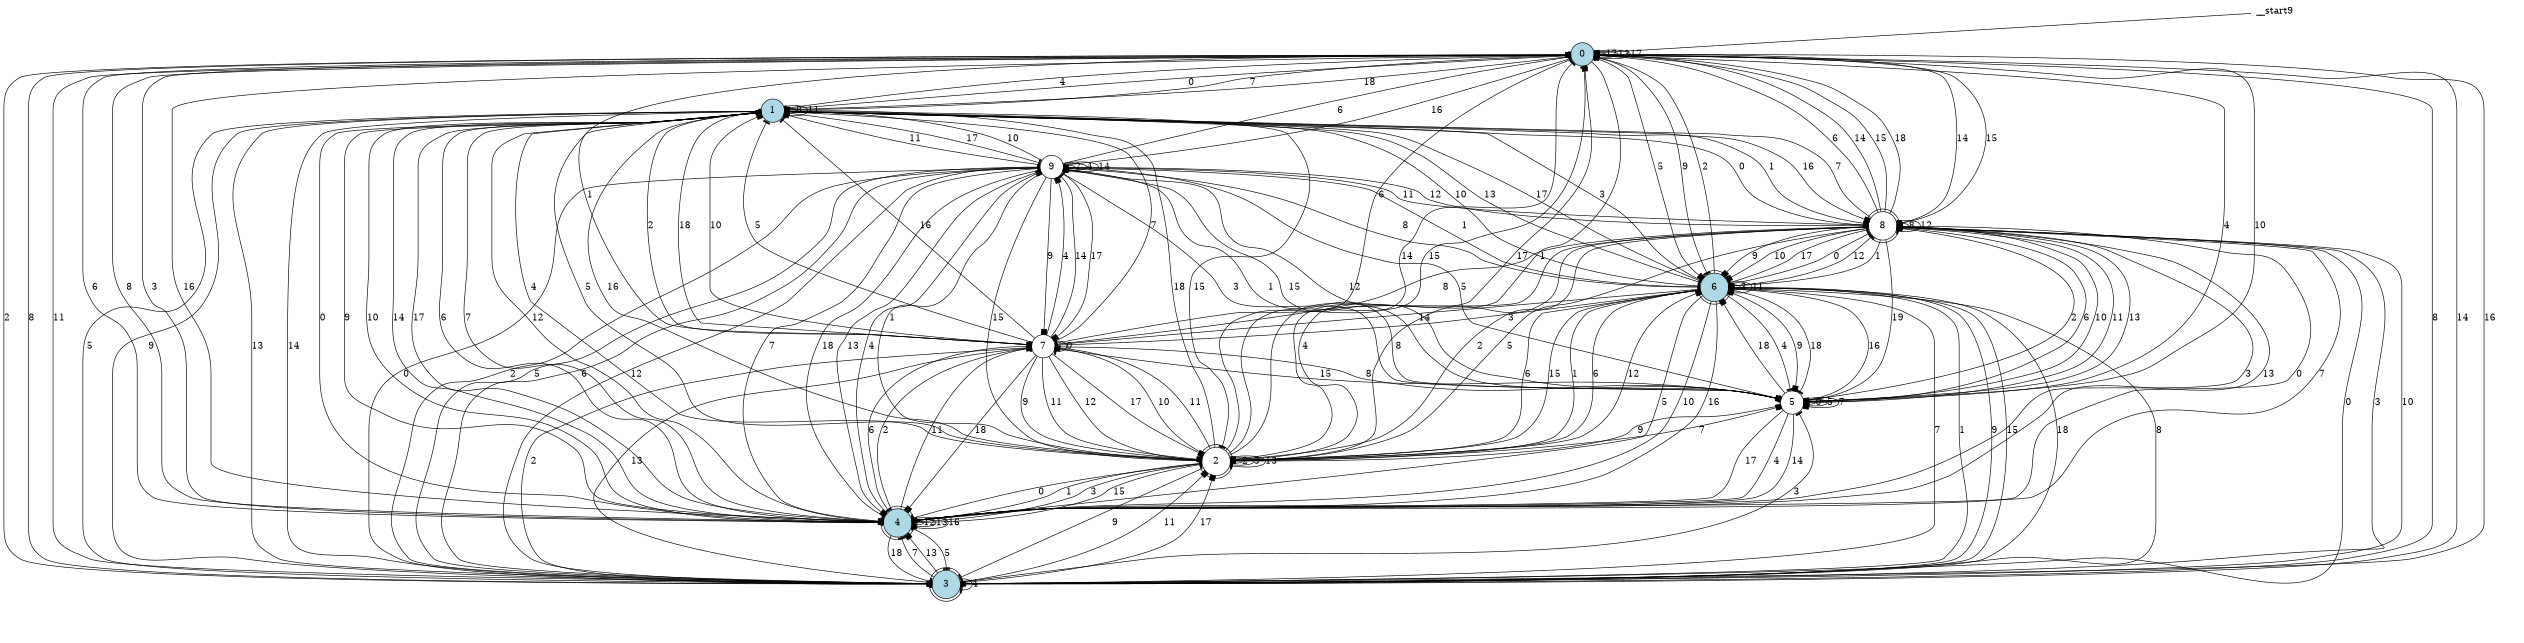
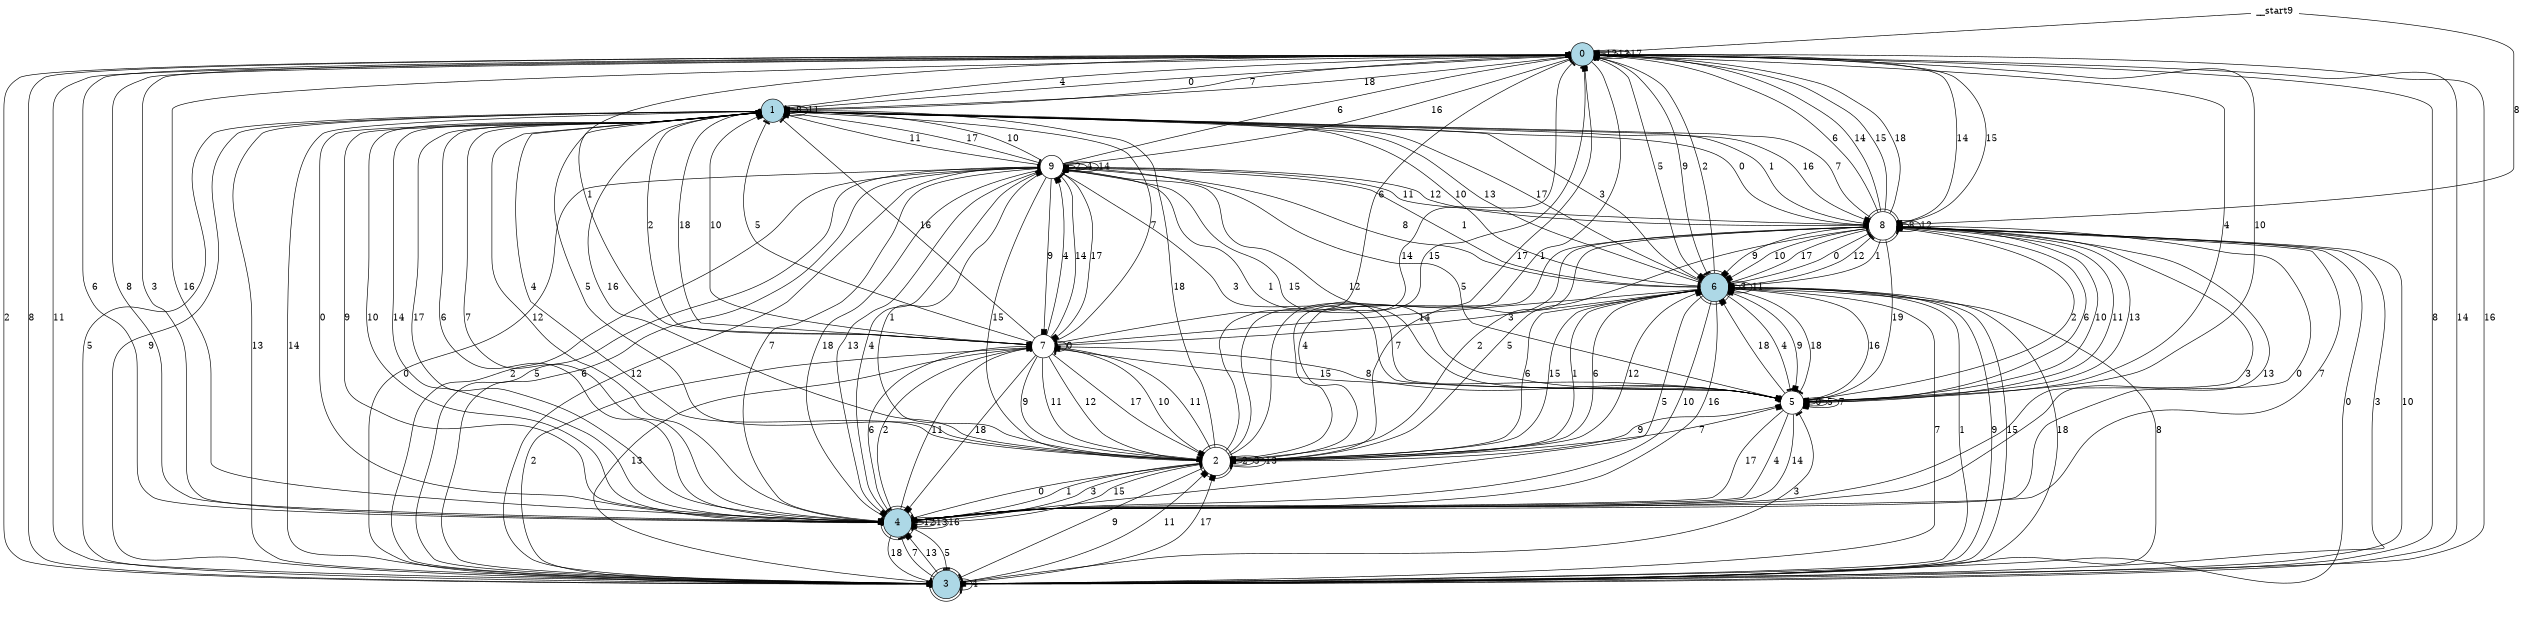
(1300, 150) -> none
(1458, 270) -> (2376, 195)
(1399, 346) -> (1399, 346)
